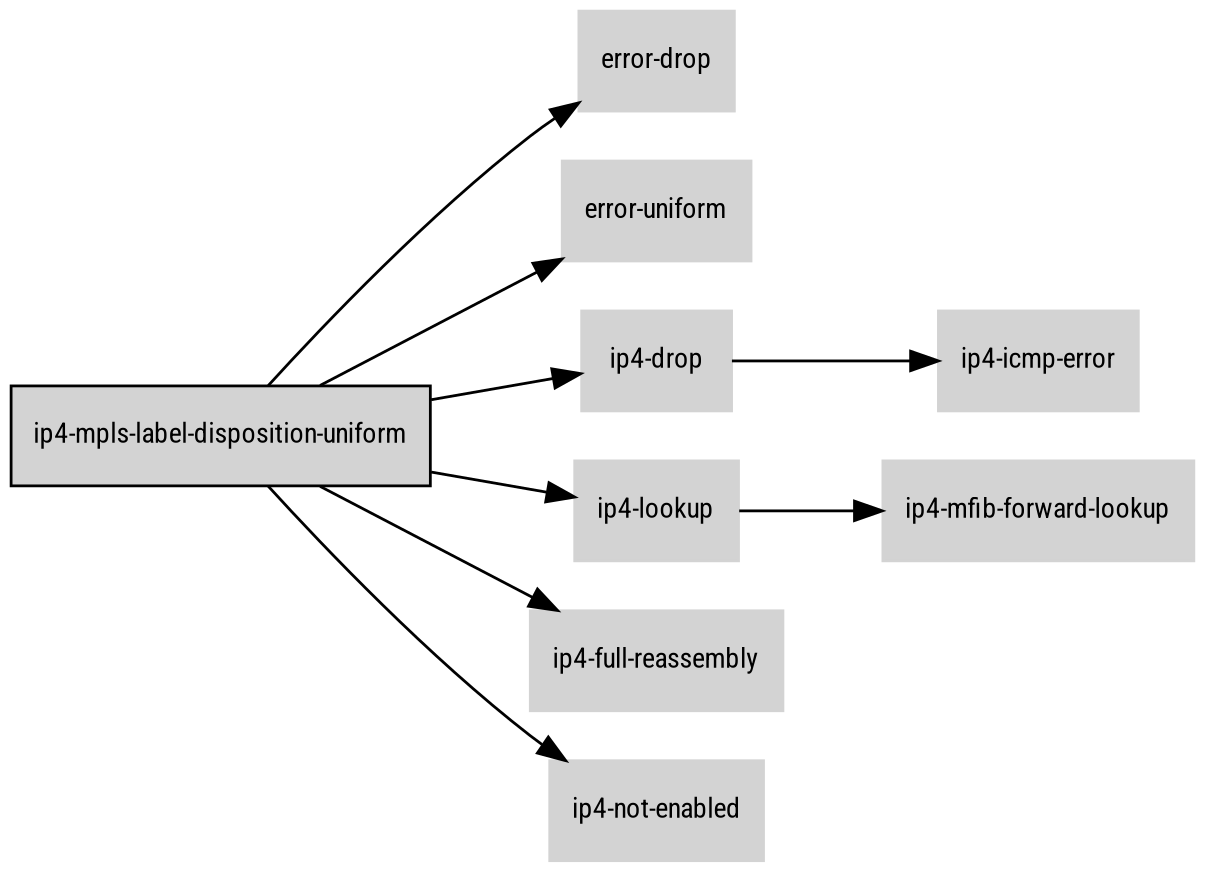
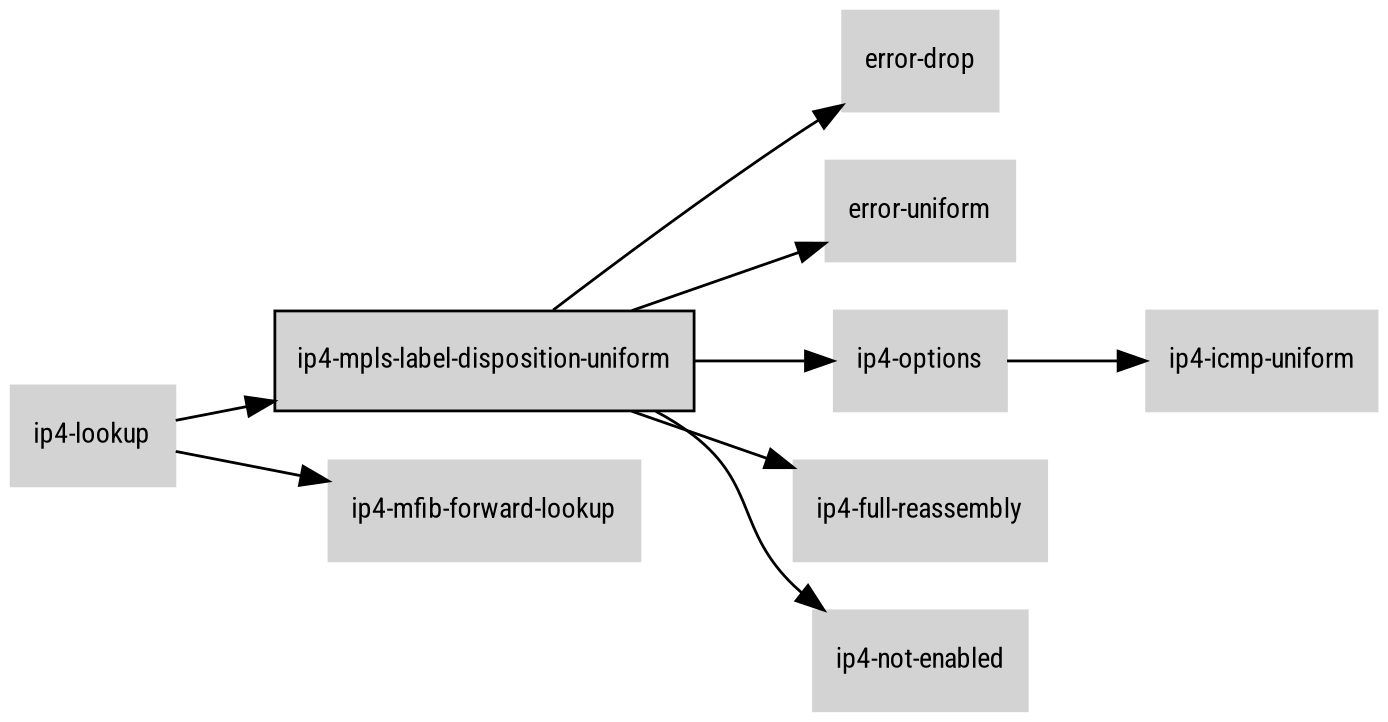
(657, 361) -> (920, 361)
(1038, 361) -> (1262, 361)
(489, 482) -> (211, 413)
